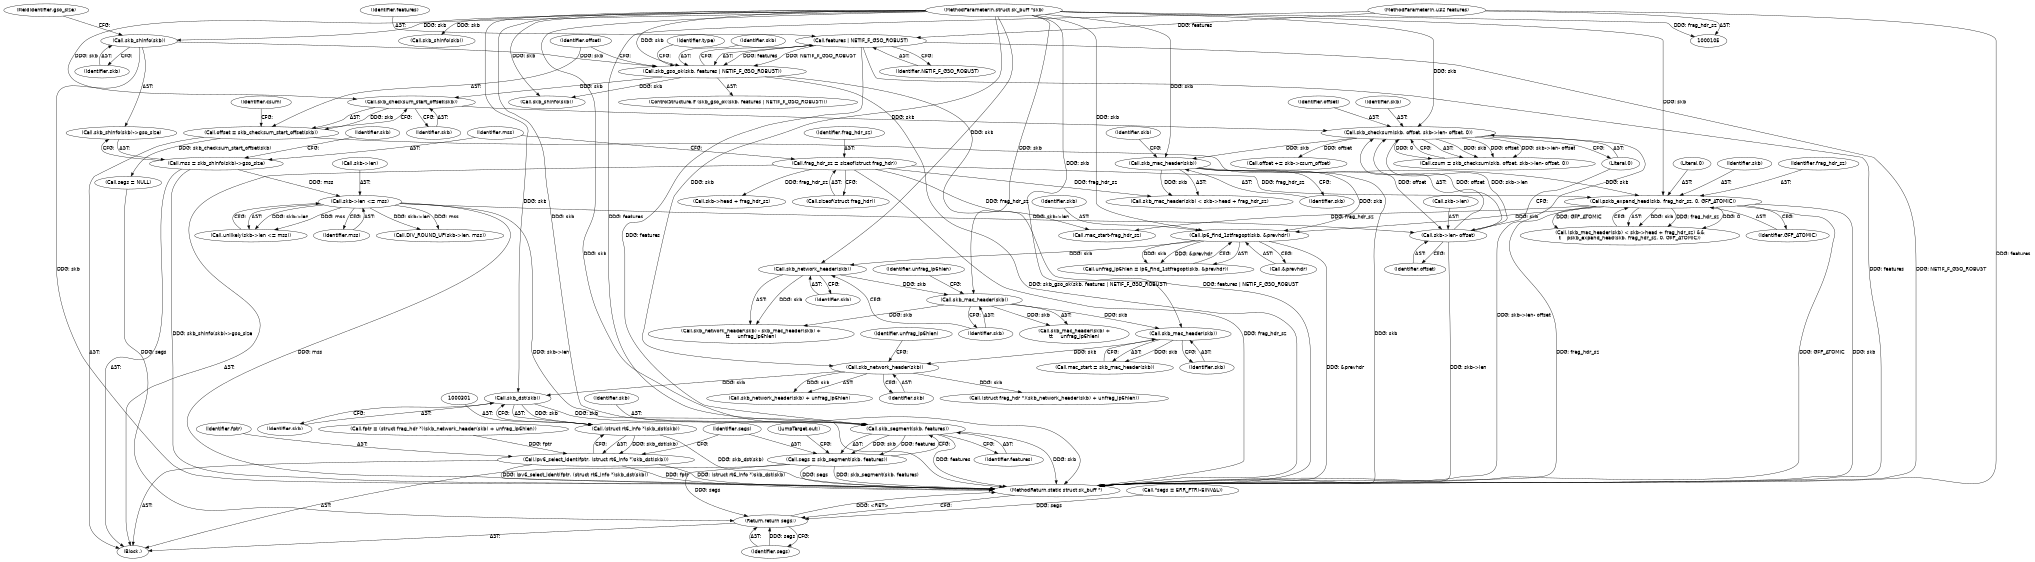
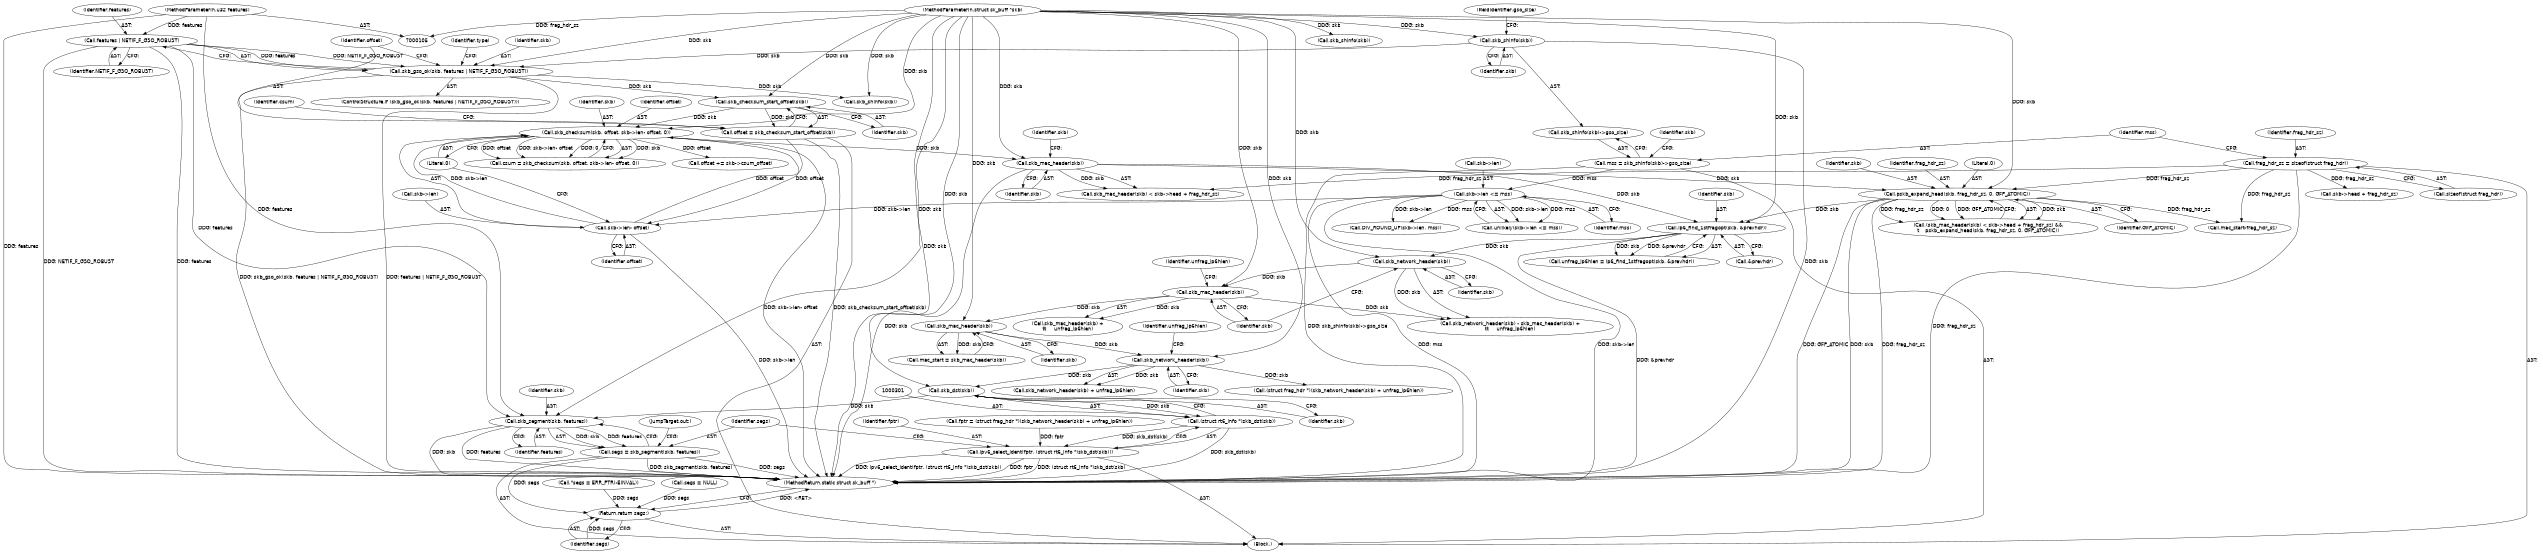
(1709, 41) -> (417, 41)
(172, 148) -> (833, 308)
